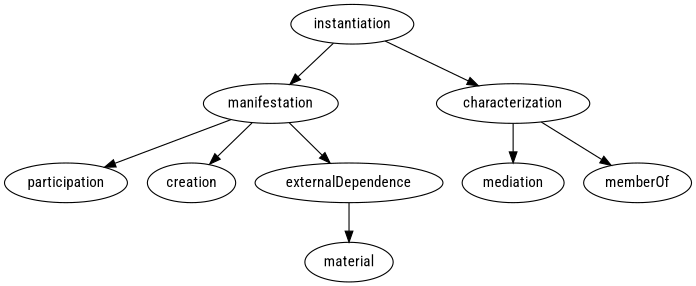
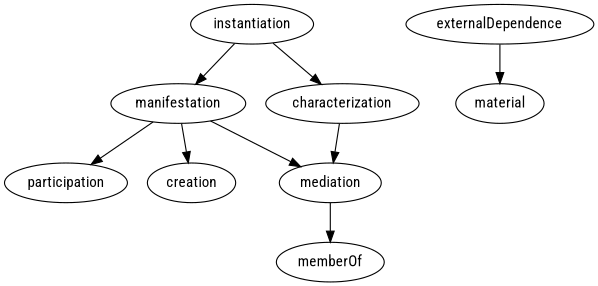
(306, 139) -> (251, 141)
(571, 141) -> (330, 217)
